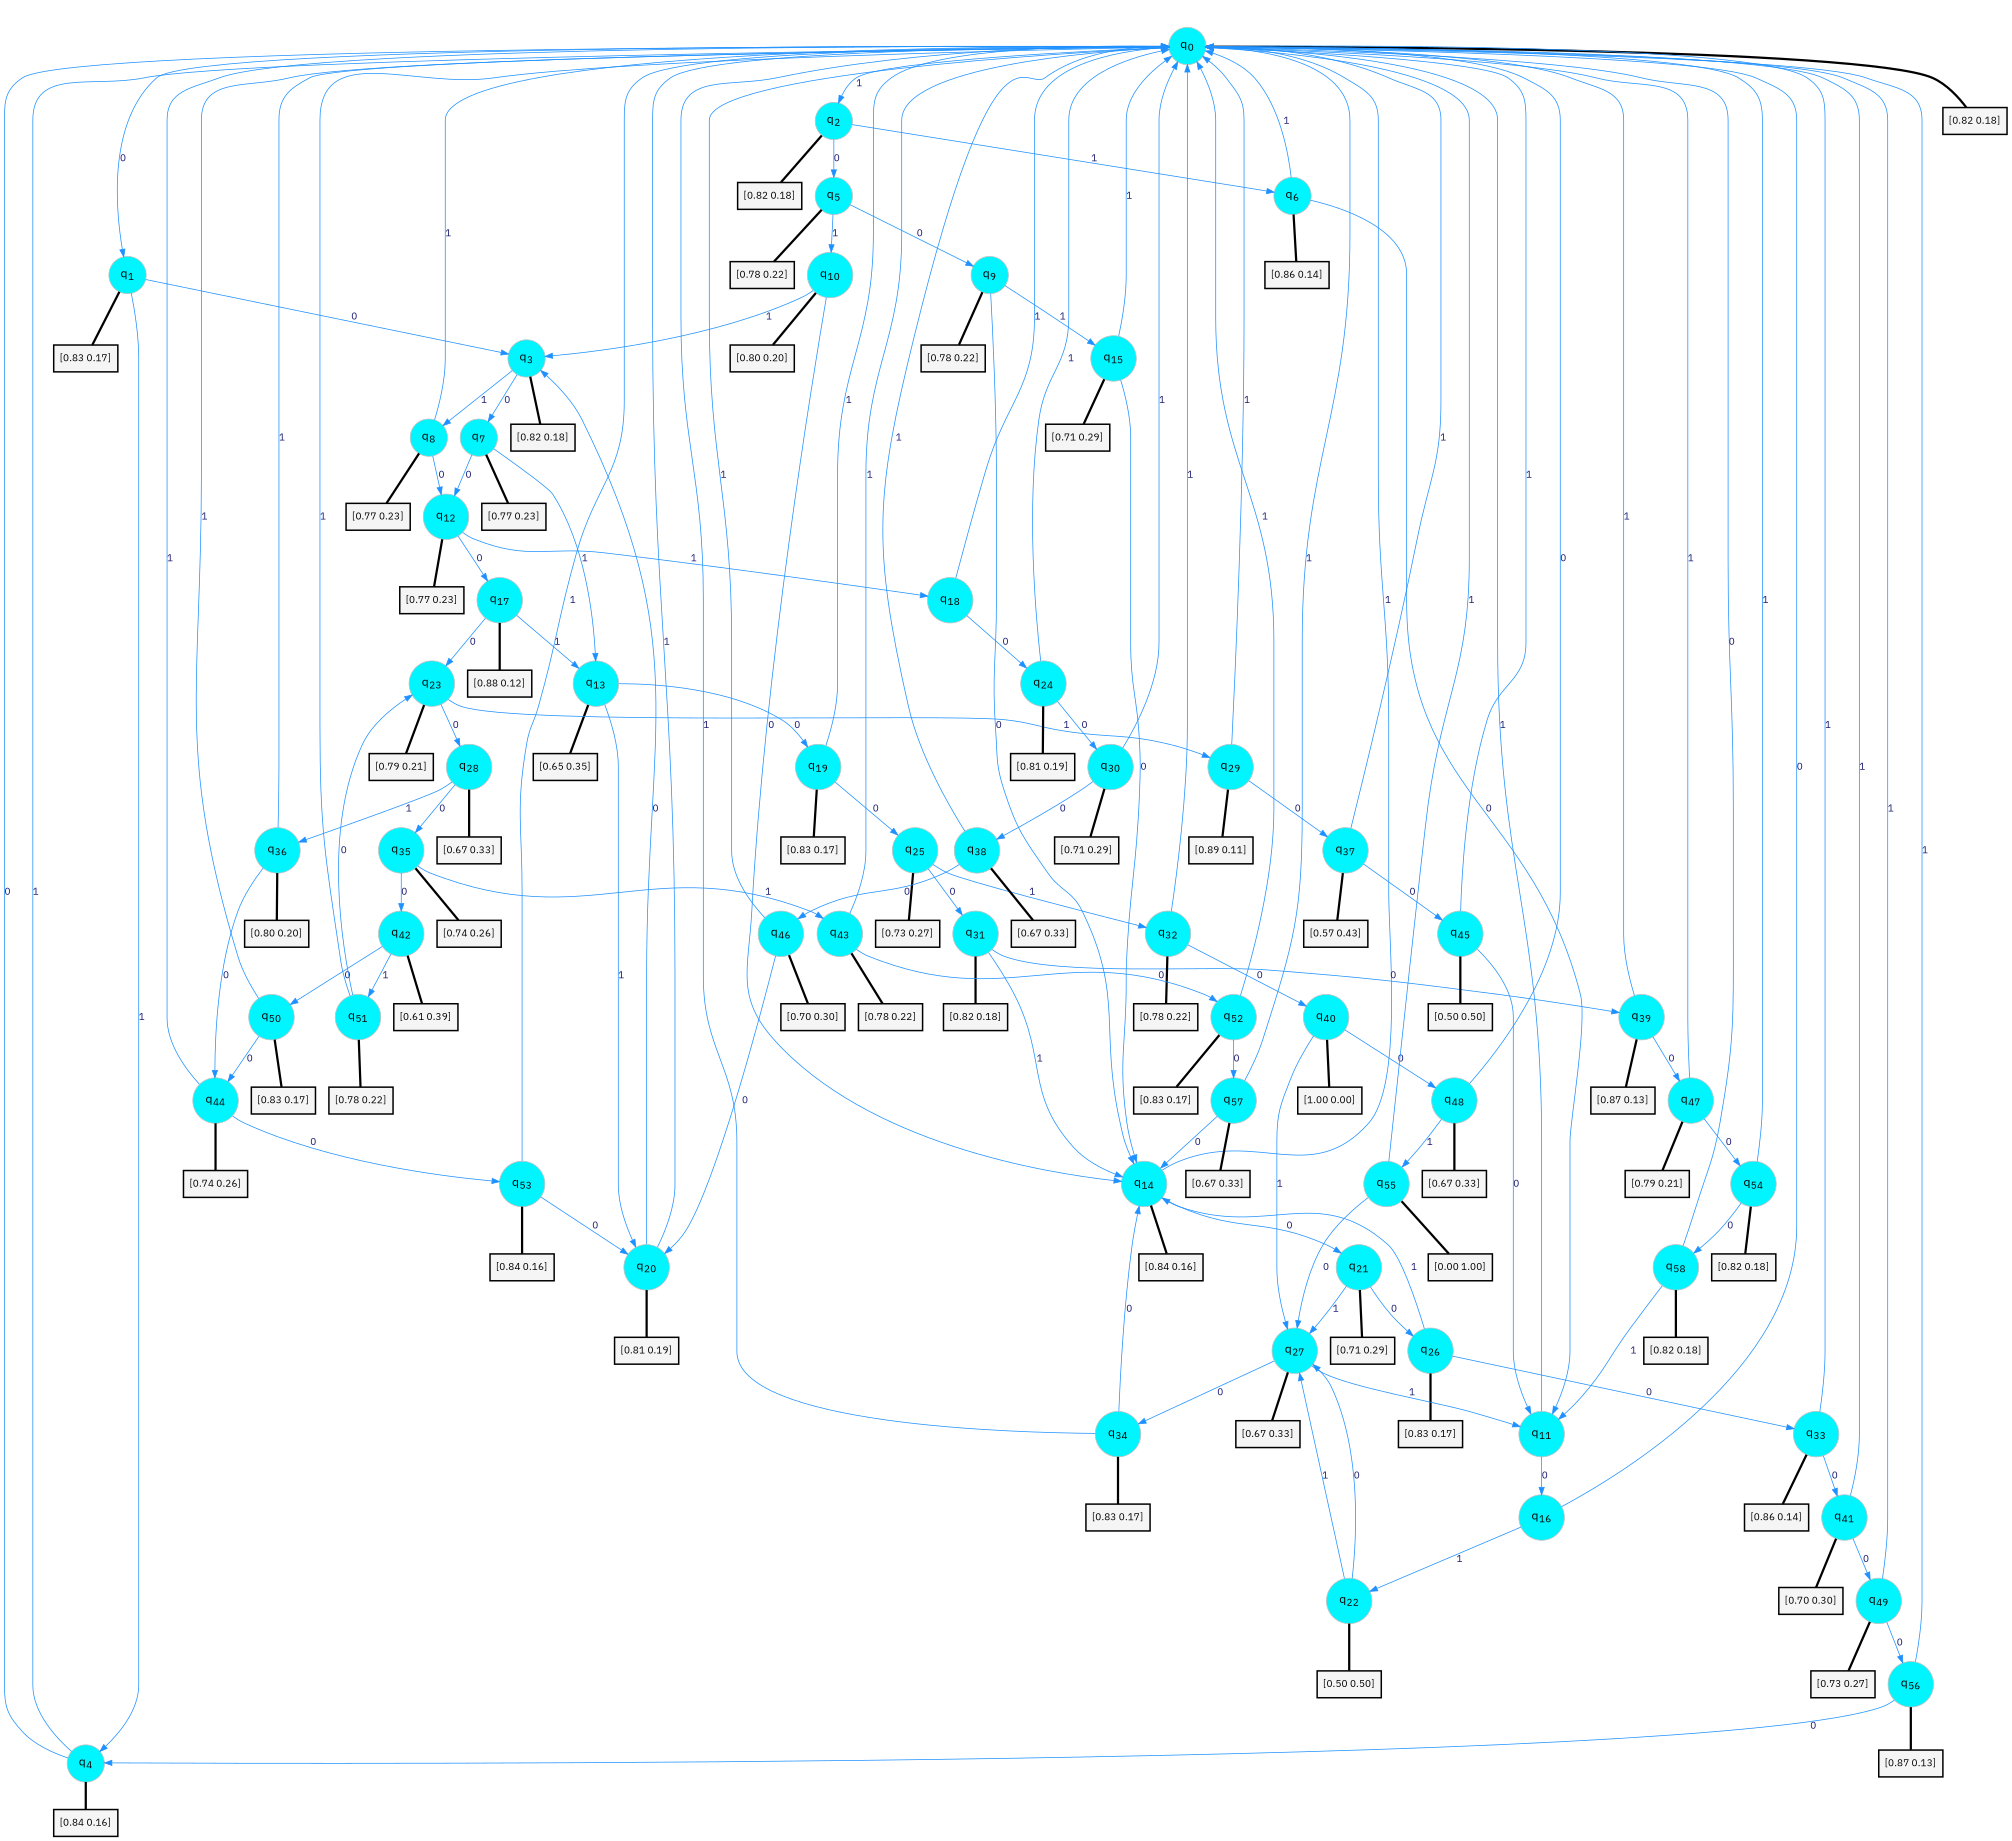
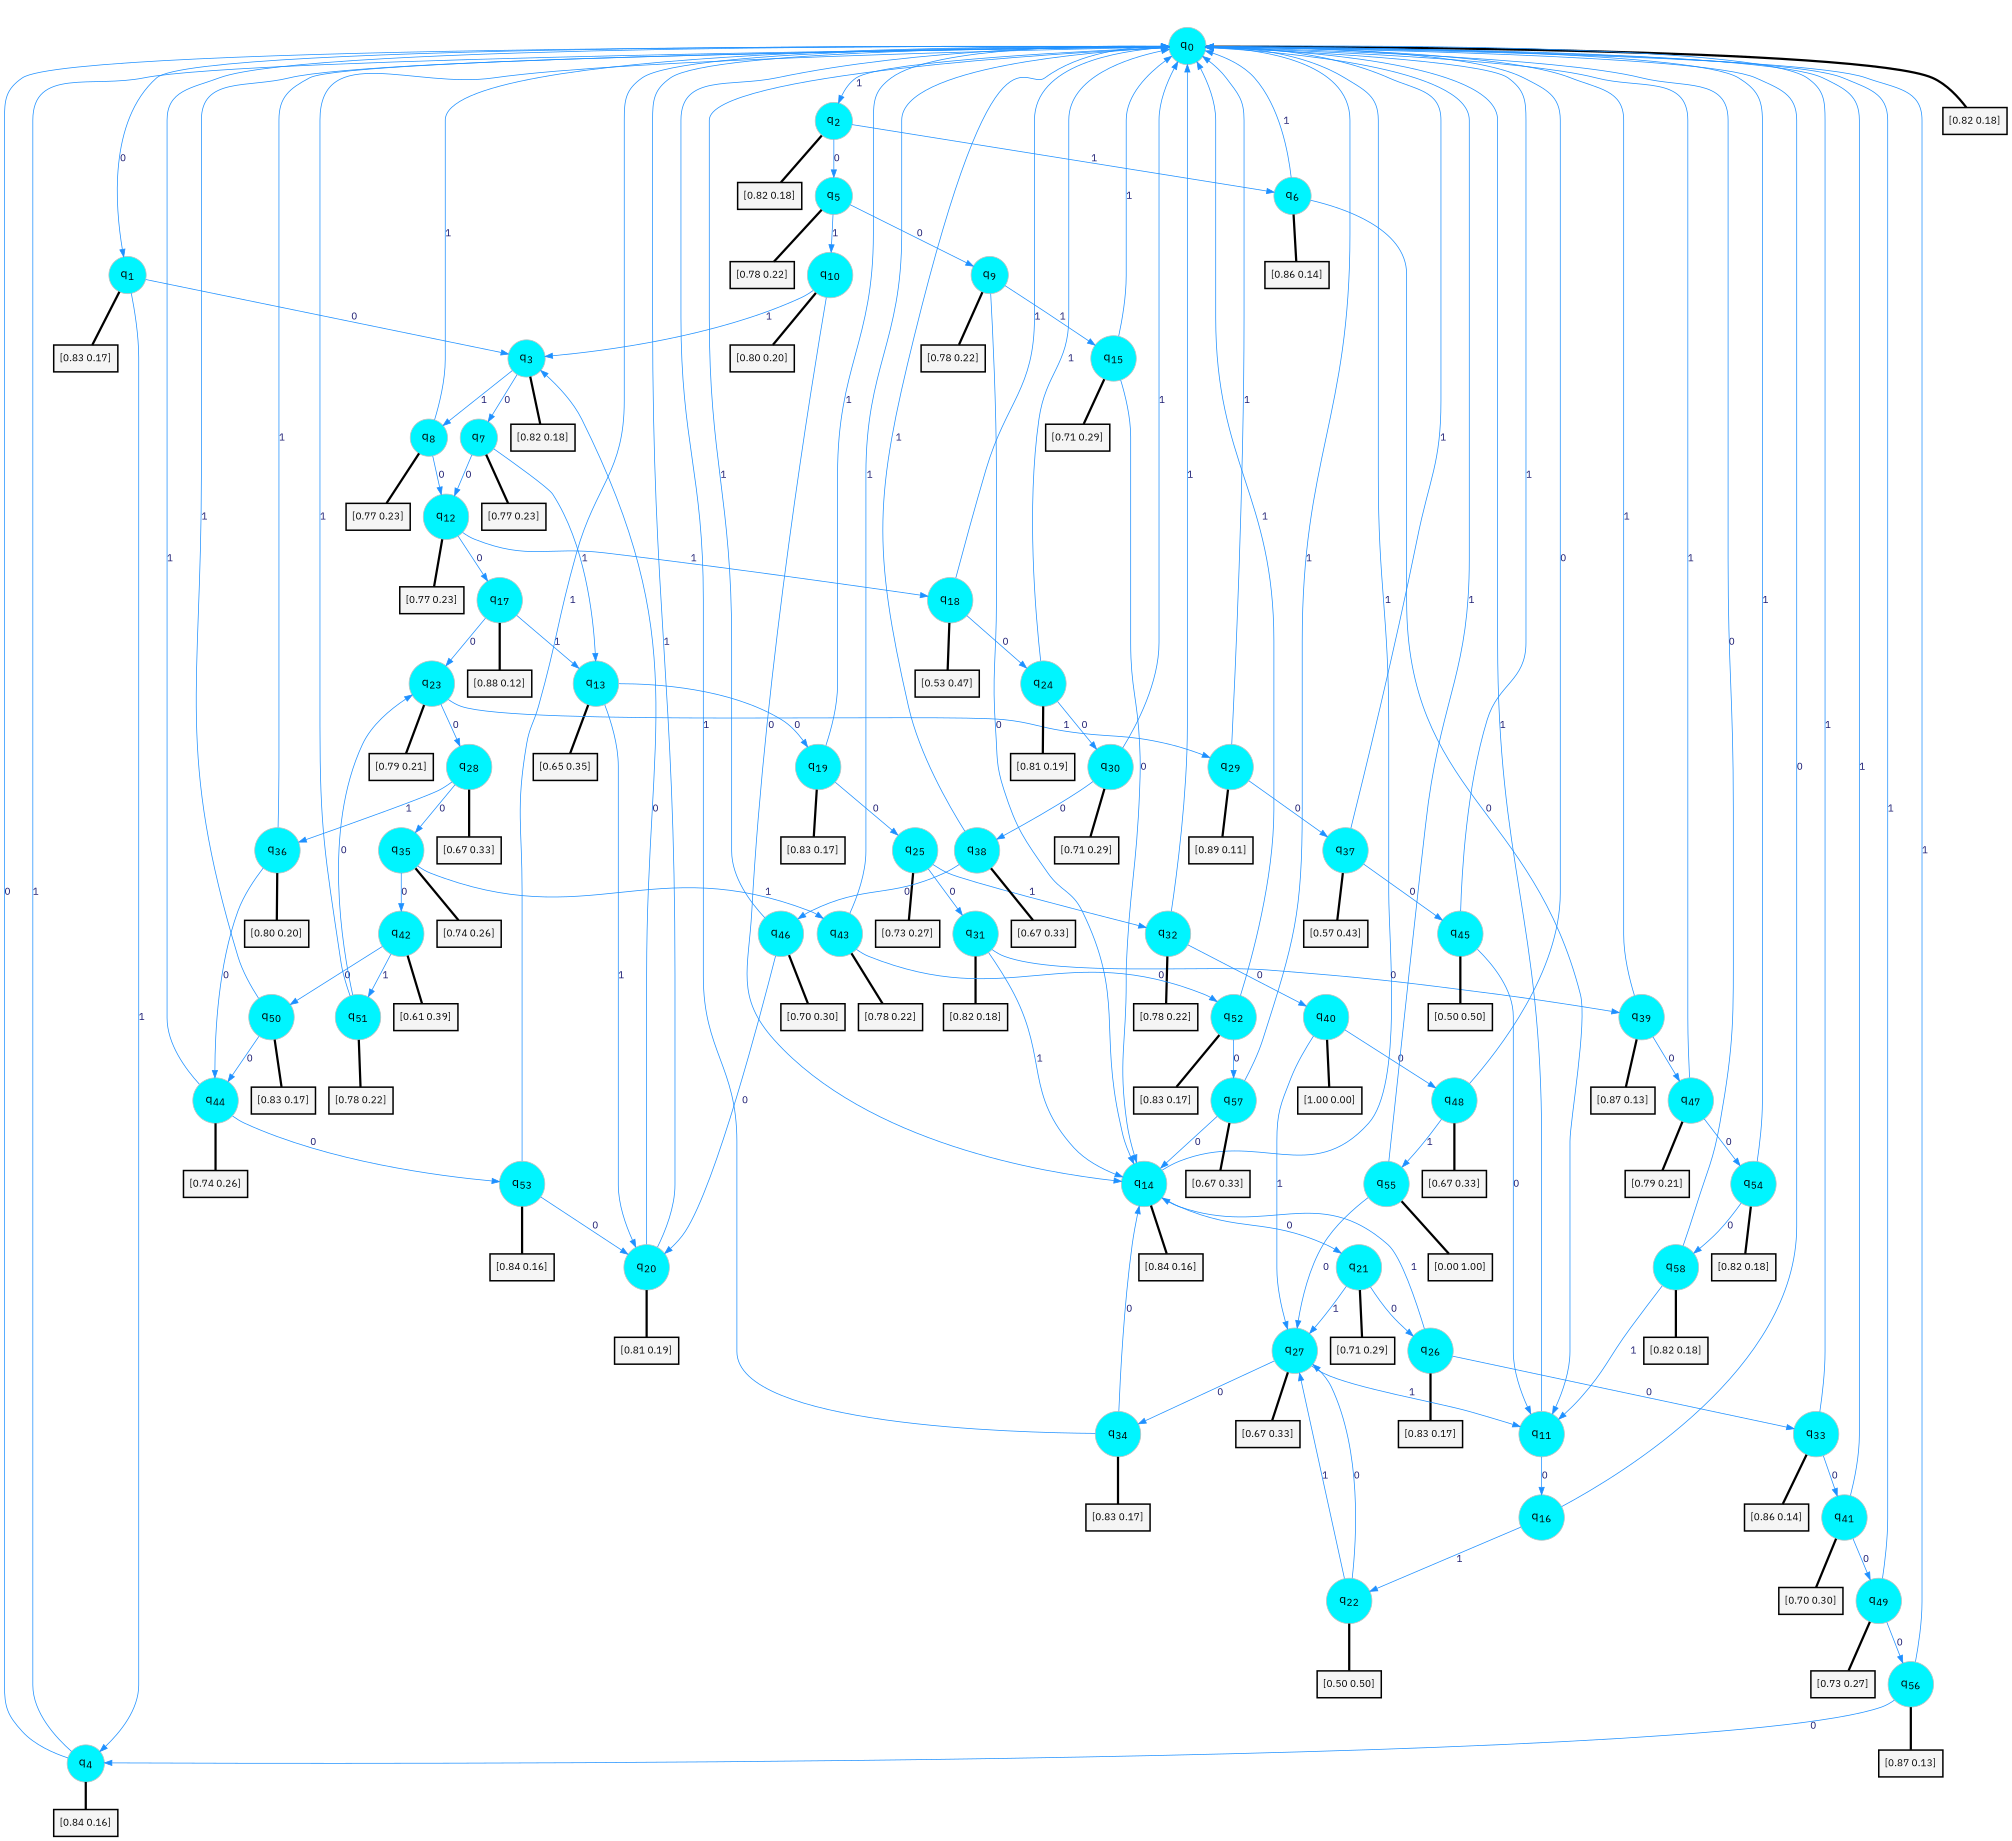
none -> (947, 684)
